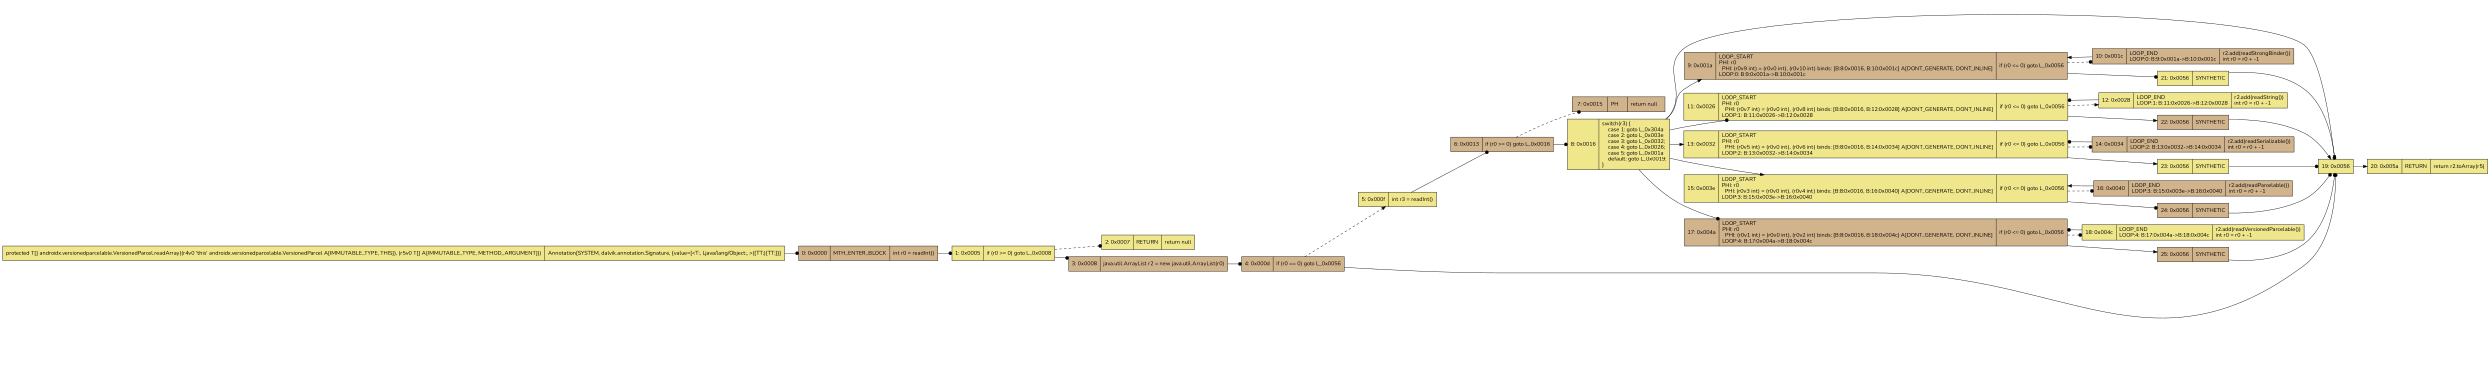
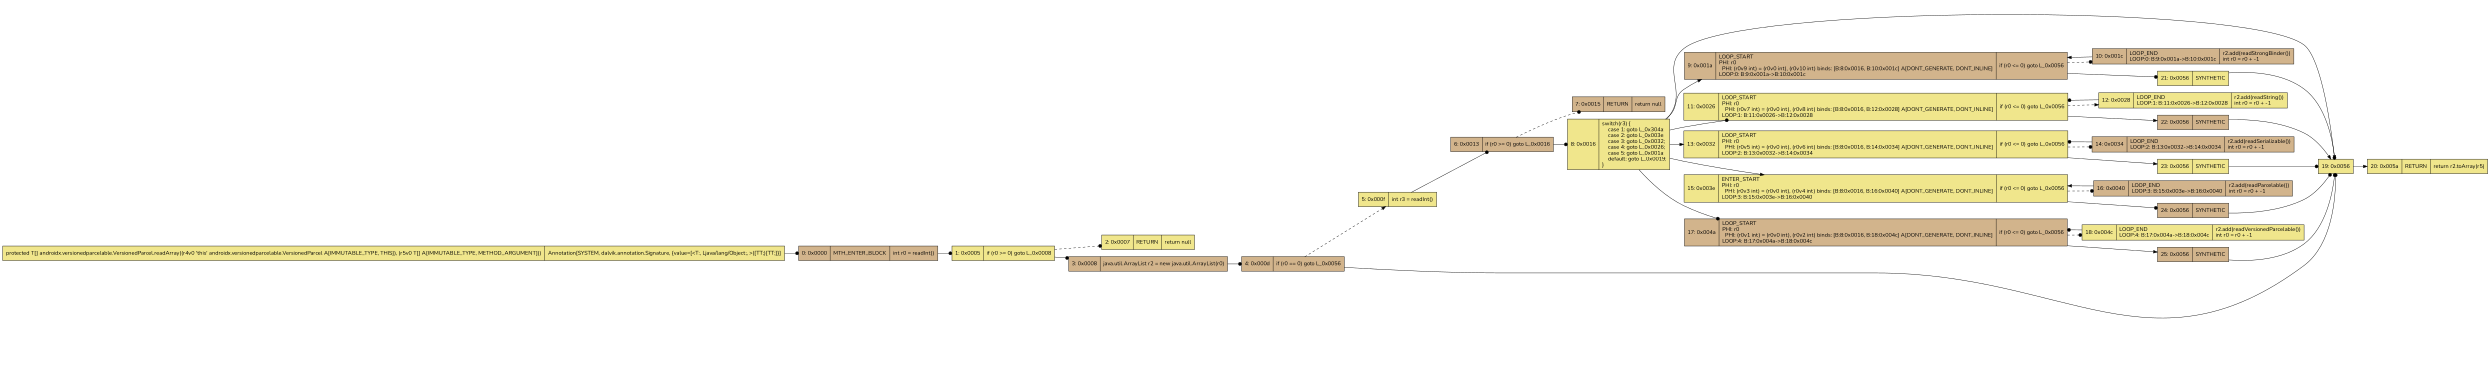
(1615, 104) -> (1618, 104)
(1739, 179) -> (1741, 179)
